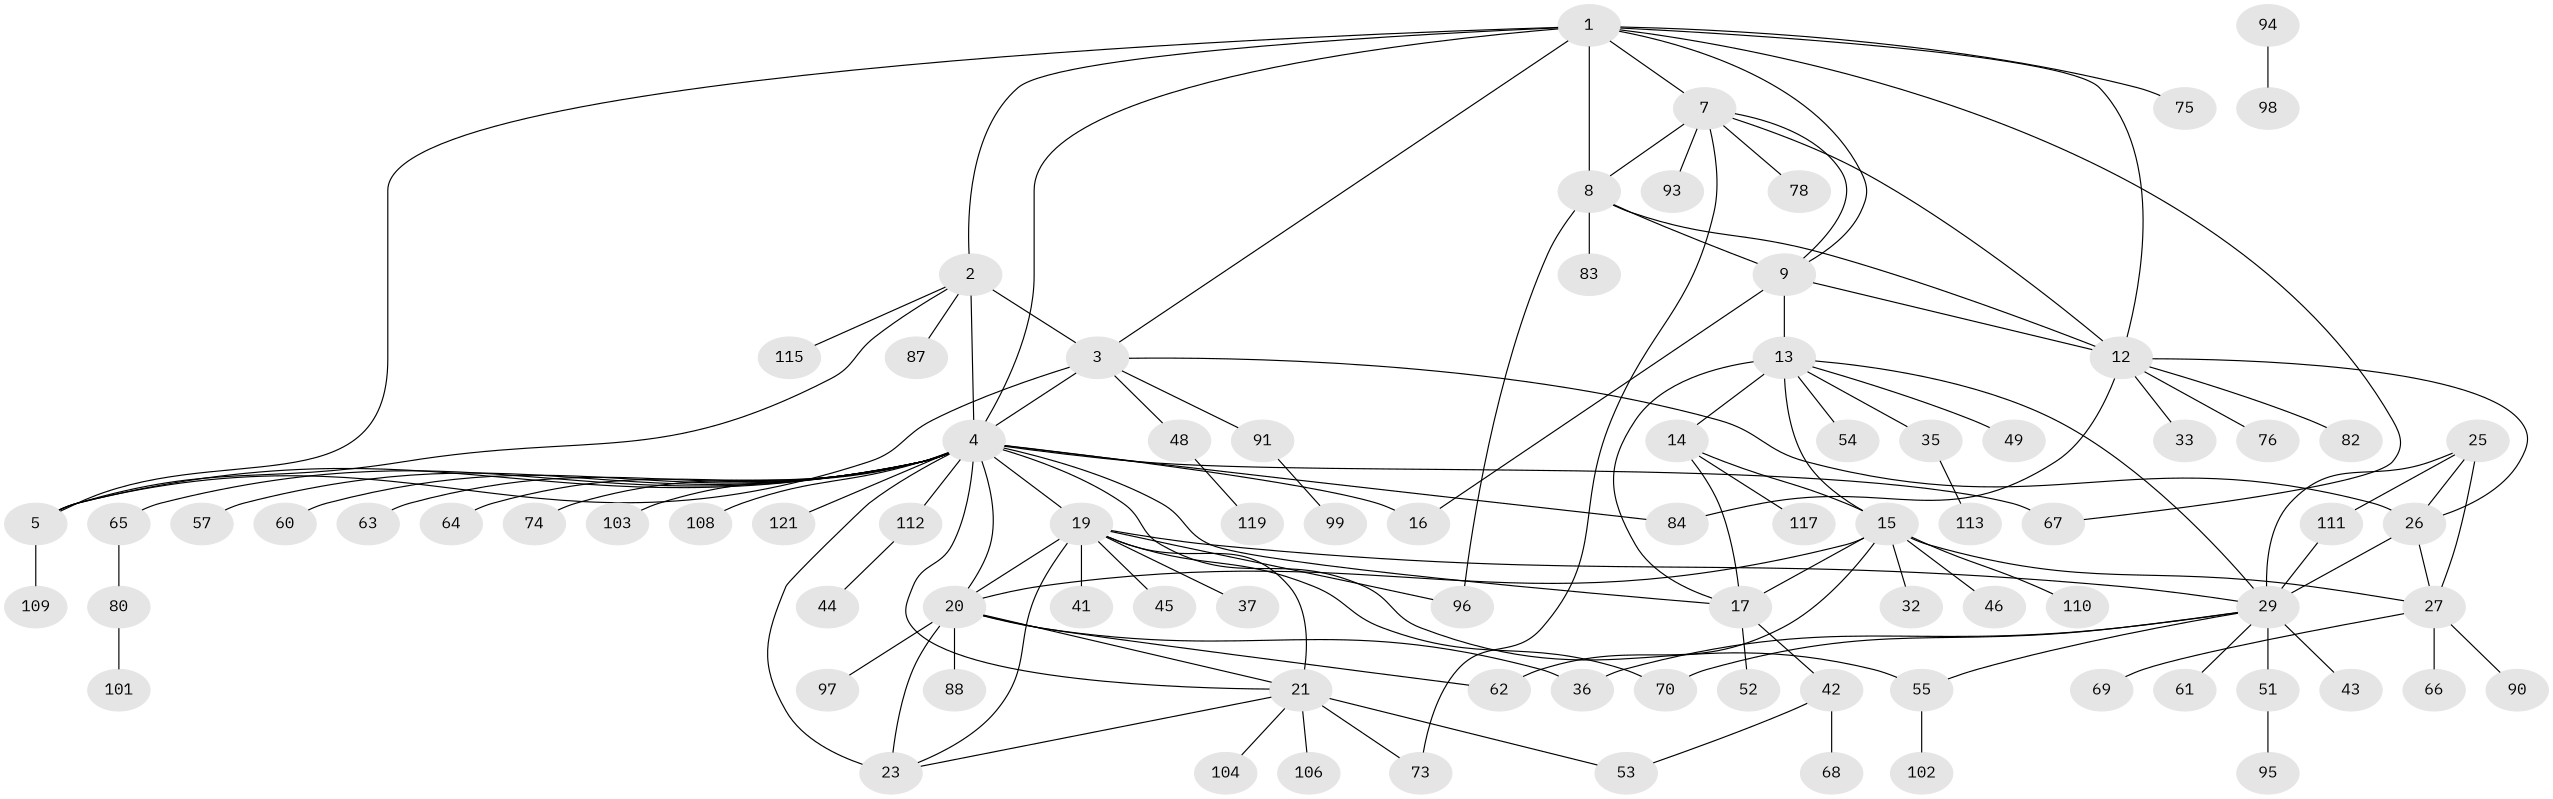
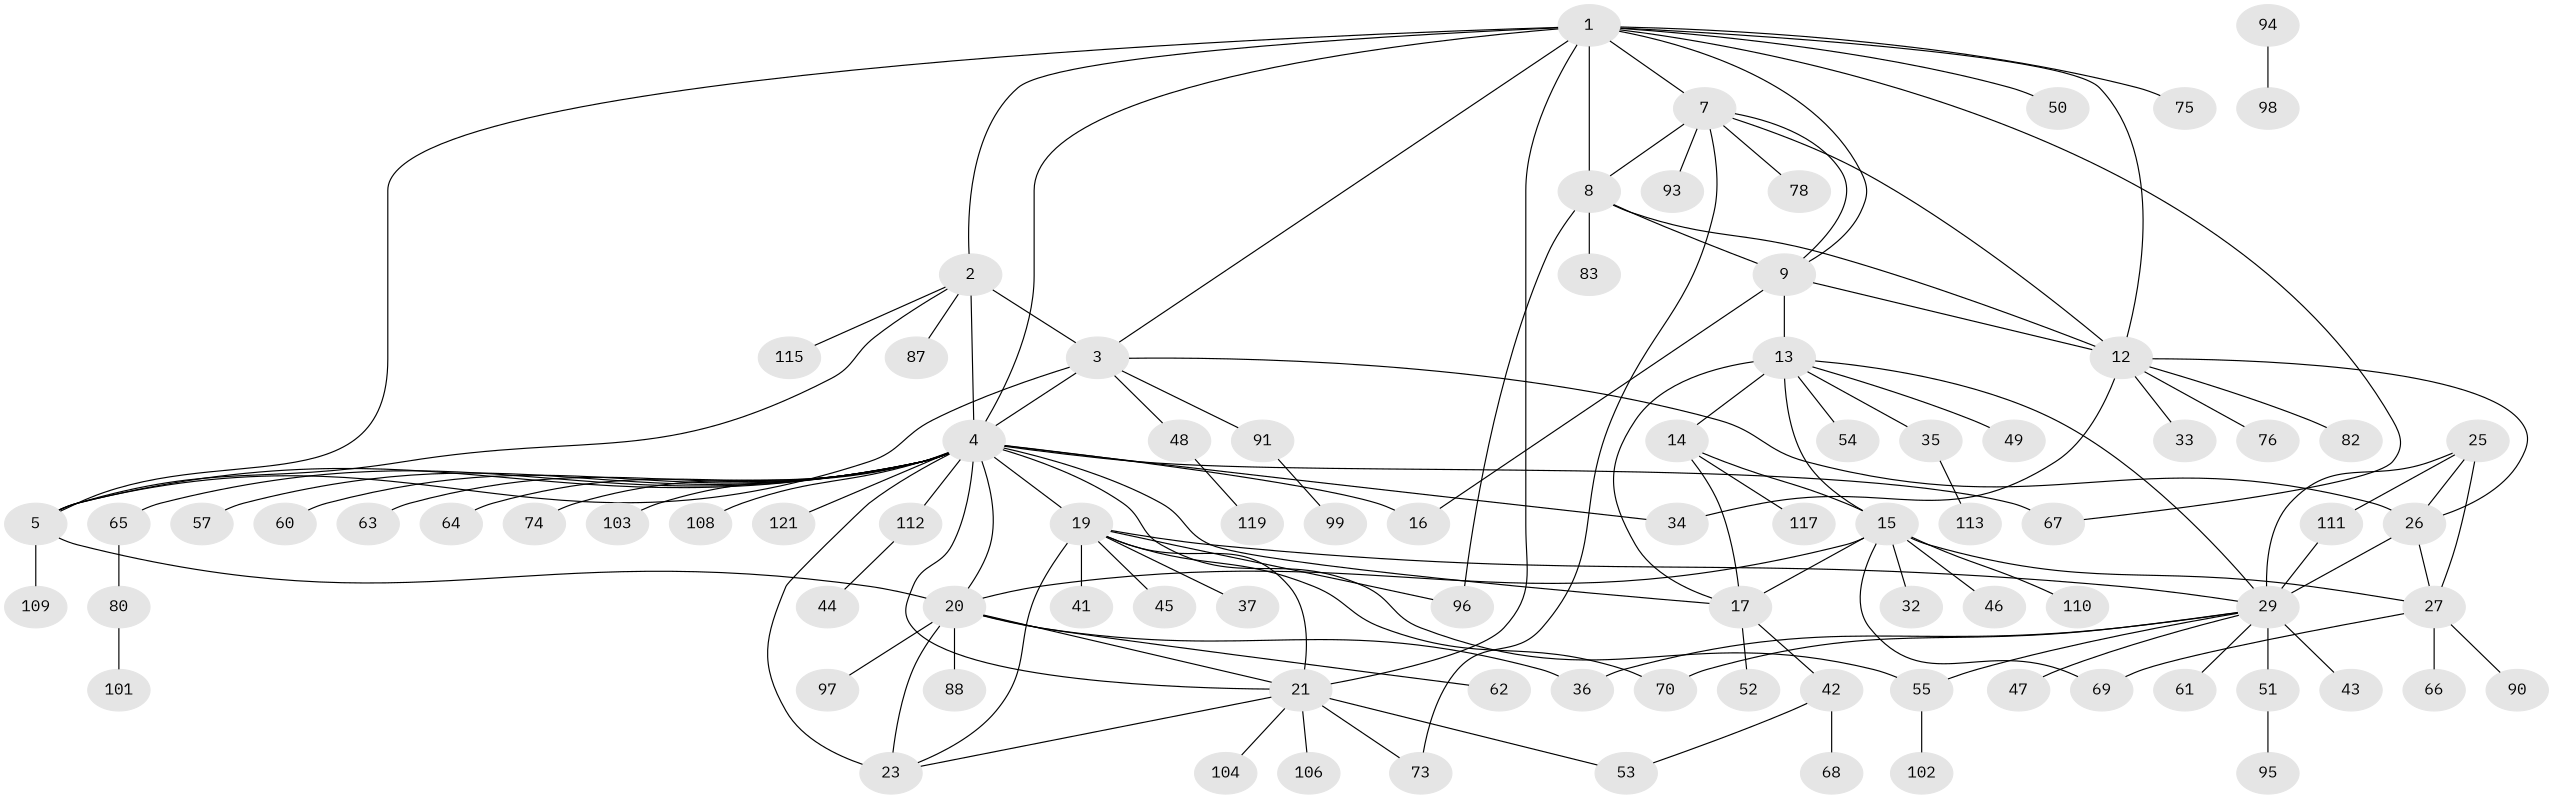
none -> (2058, 108)
none -> (1526, 426)
(1677, 524) -> (1677, 524)
(1018, 566) -> (491, 578)
(1781, 628) -> (1925, 662)
none -> (2019, 690)
